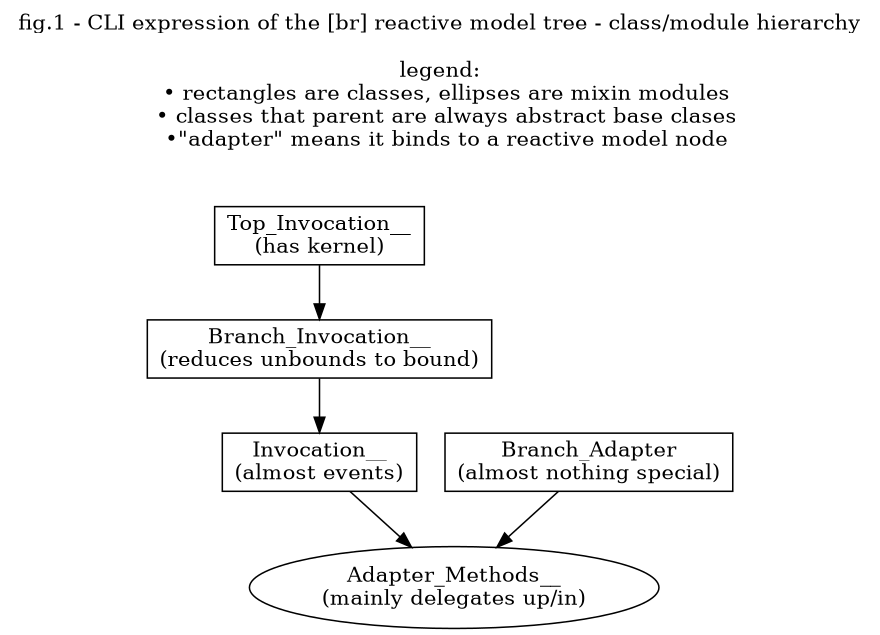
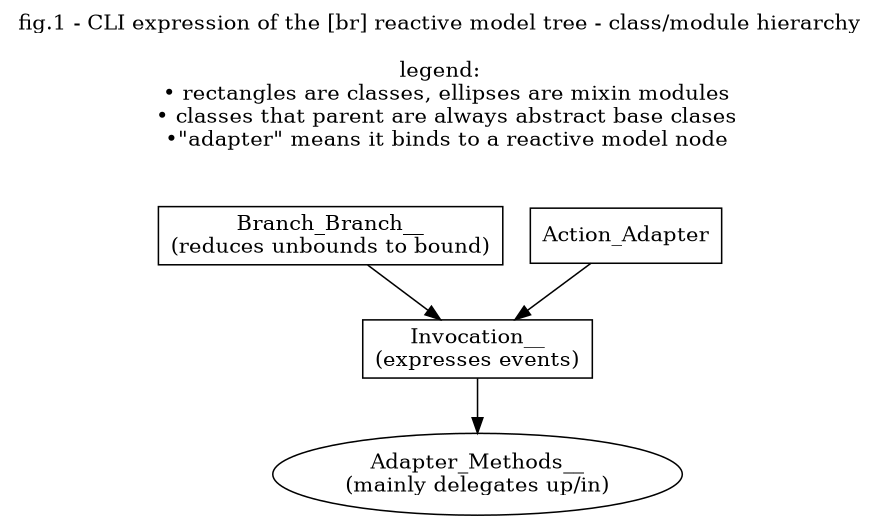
(320, 236) -> none
none -> (626, 236)
(320, 349) -> (331, 236)
(320, 462) -> (478, 349)
(589, 462) -> none
